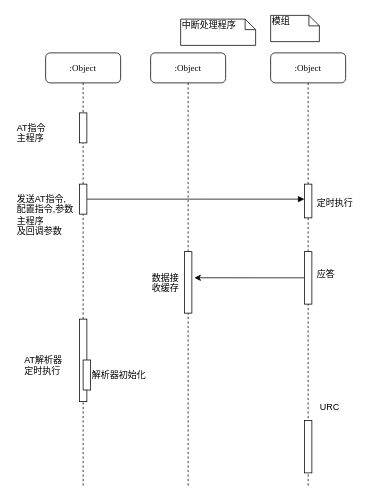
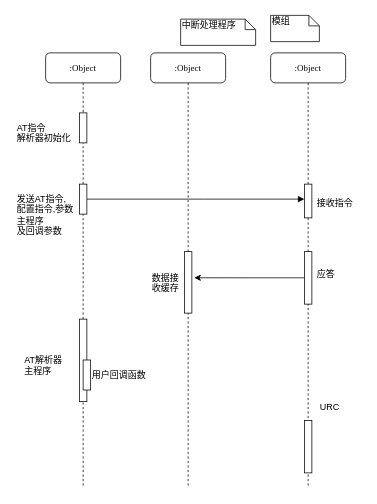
(31, 133) -> (44, 133)
(335, 203) -> (335, 203)
(43, 366) -> (43, 366)
(119, 376) -> (119, 376)
